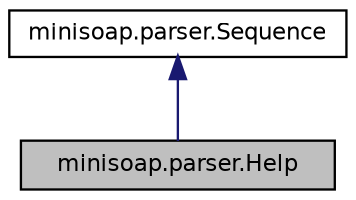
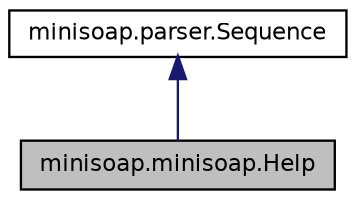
(178, 165) -> (178, 165)
